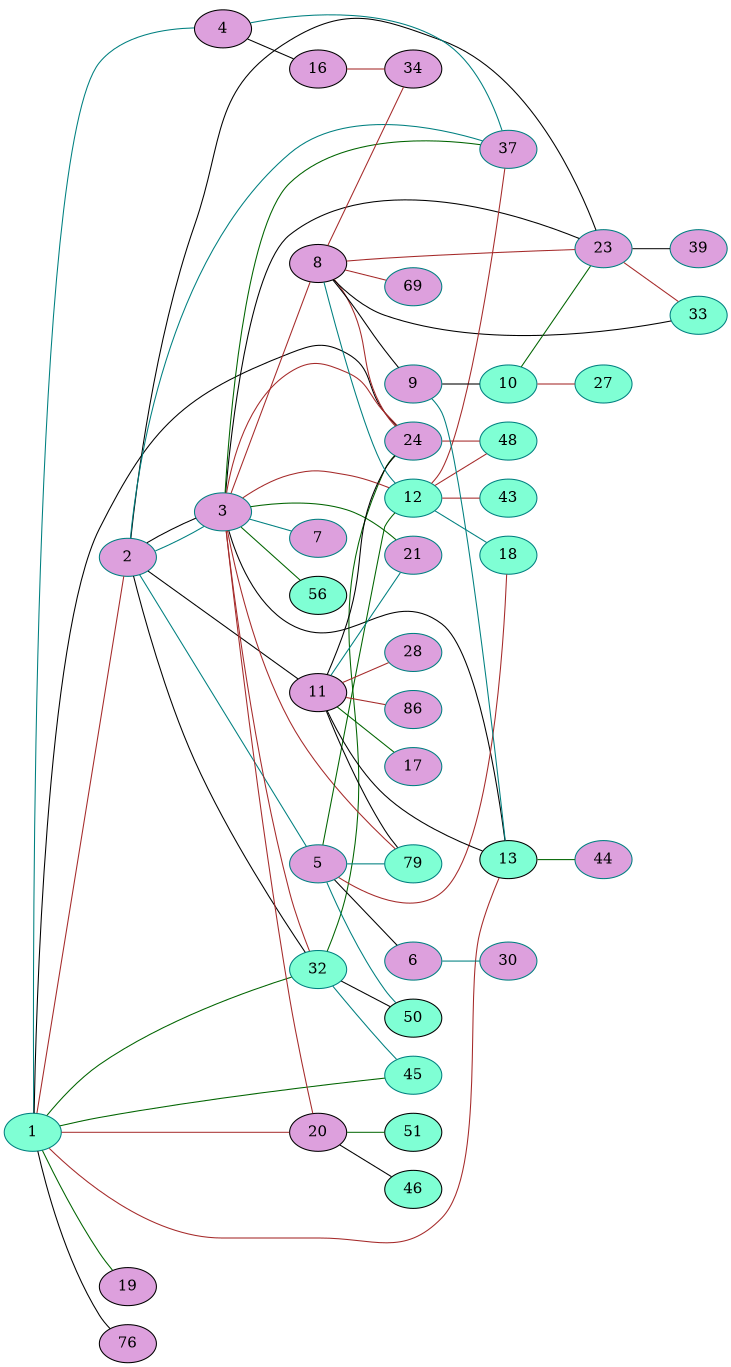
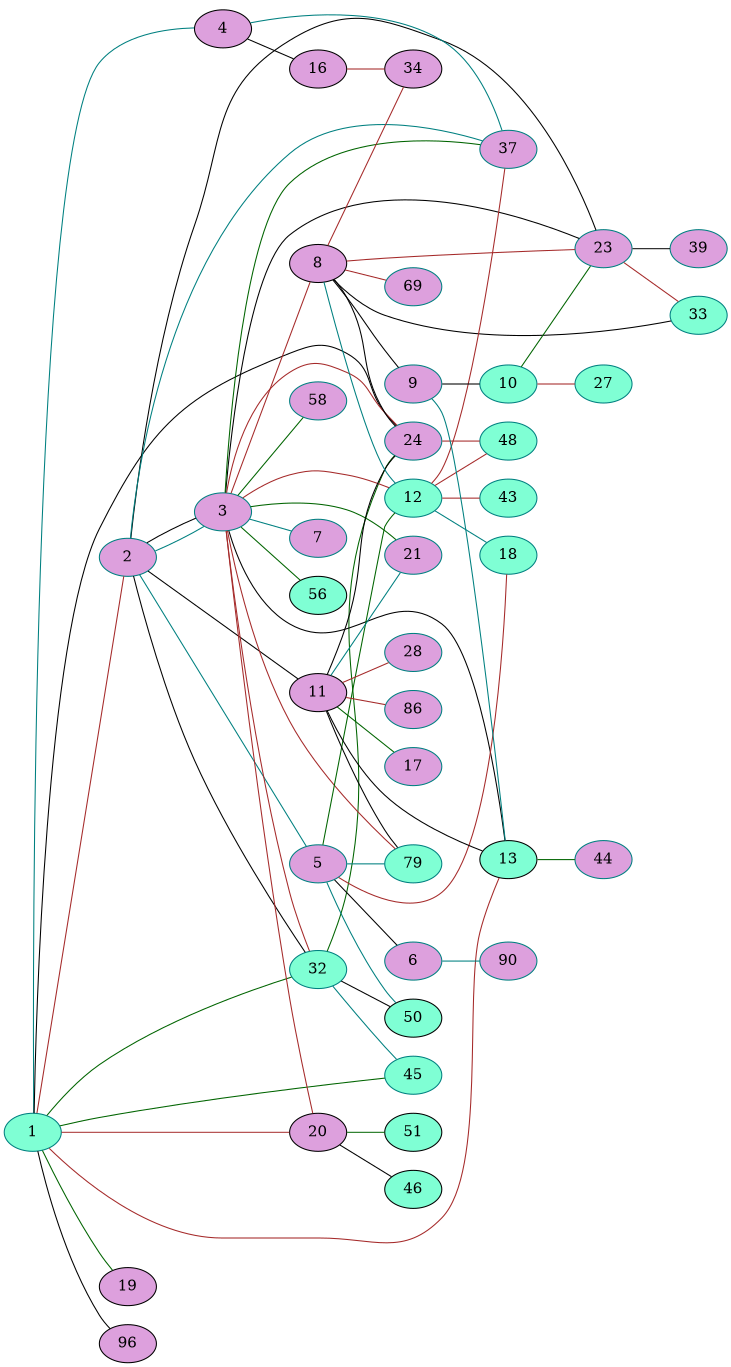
(365, 353) -> (365, 353)
none -> (318, 401)
(508, 961) -> (508, 961)
(128, 1344) -> (128, 1344)
